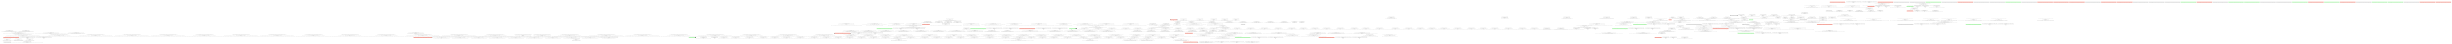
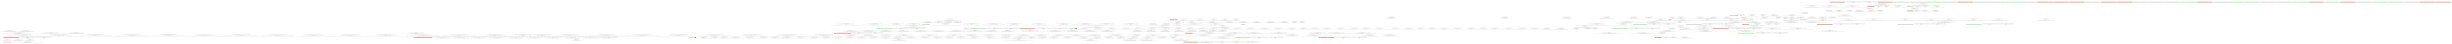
(926, 24) -> (926, 24)
(1745, 24) -> (1745, 24)
